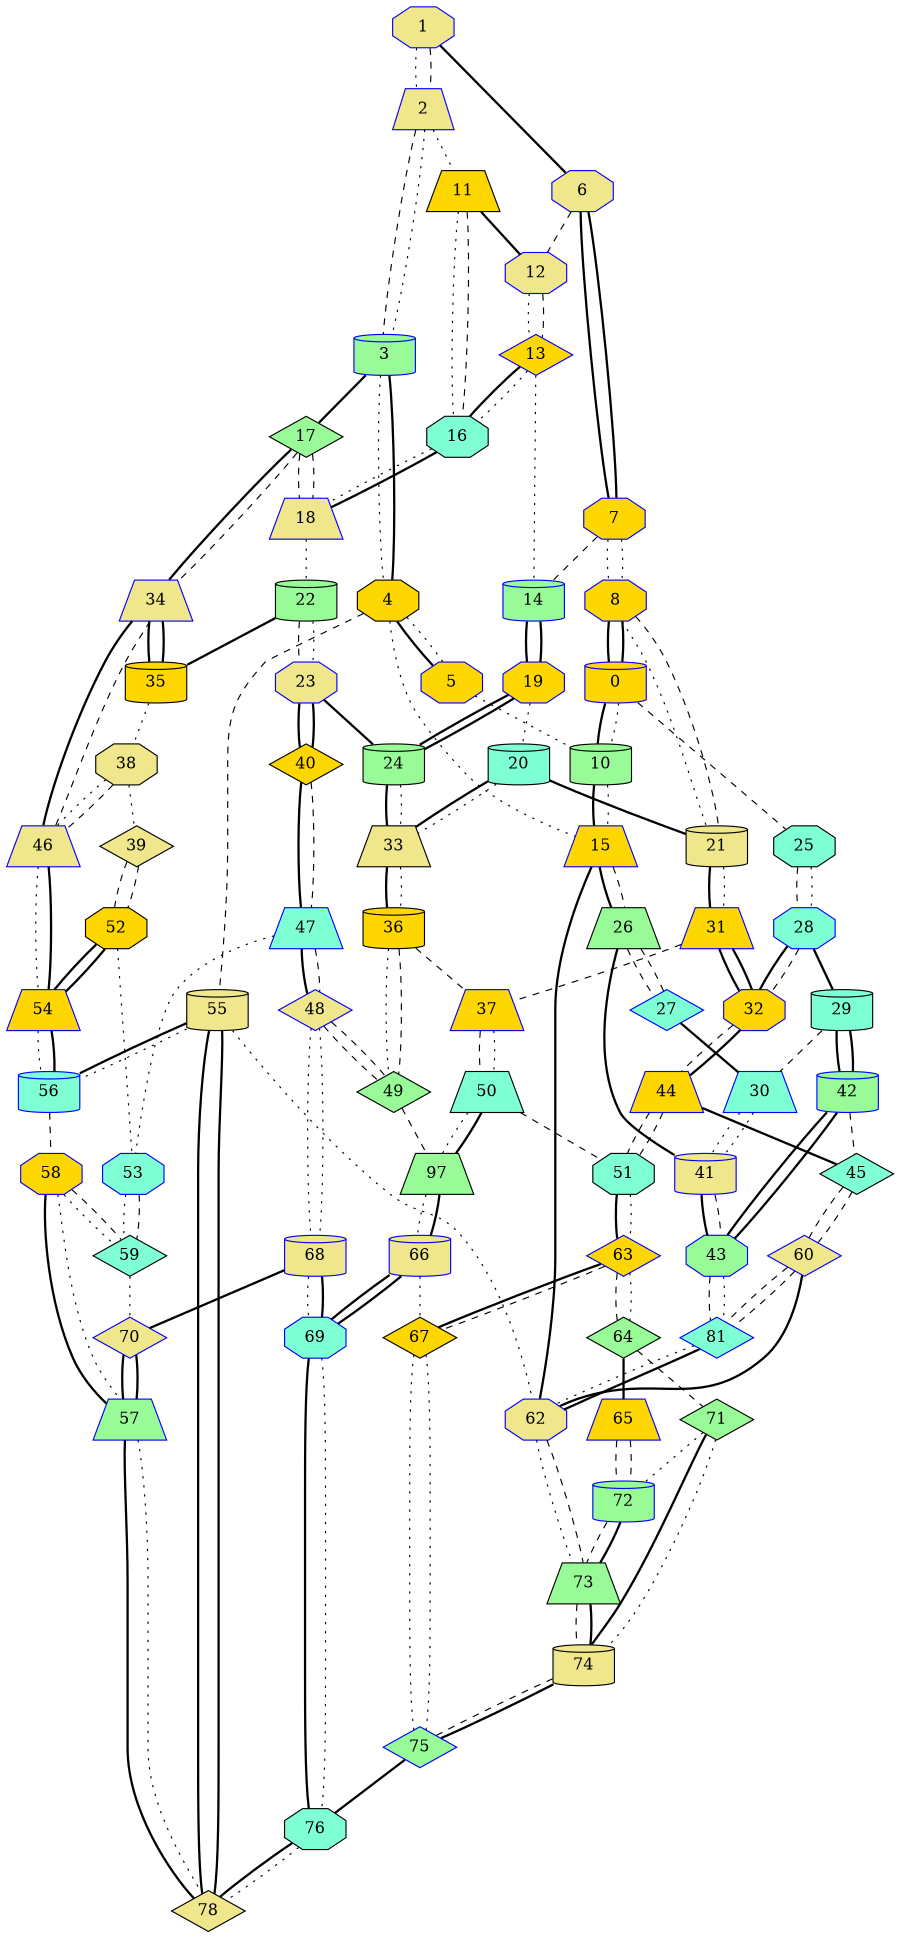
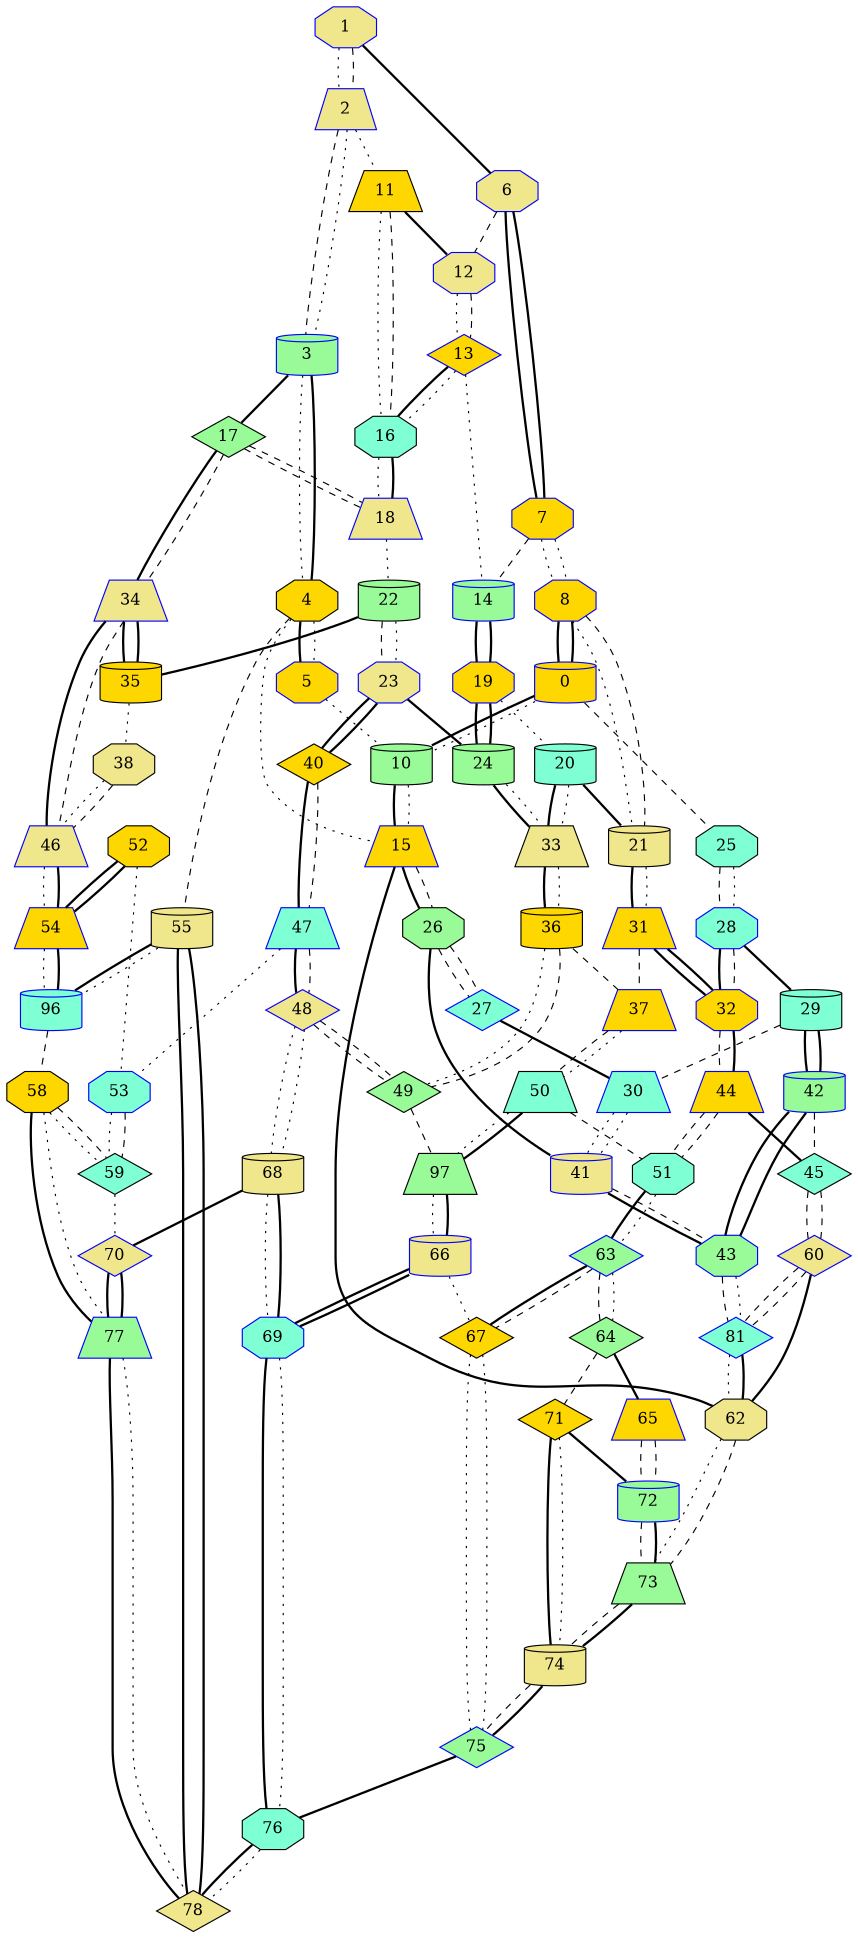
(137, 846) -> none
(624, 928) -> (433, 928)
(49, 1092) -> (51, 1010)
(51, 1174) -> (38, 1092)
(405, 1204) -> none
(315, 1256) -> (273, 1174)
(624, 1256) -> (606, 1256)
(130, 1420) -> (115, 1338)
(536, 1420) -> (736, 1420)
(717, 1420) -> (555, 1420)
(674, 1457) -> (598, 1457)
